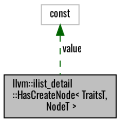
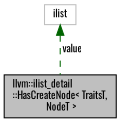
(60, 15) -> (60, 15)
